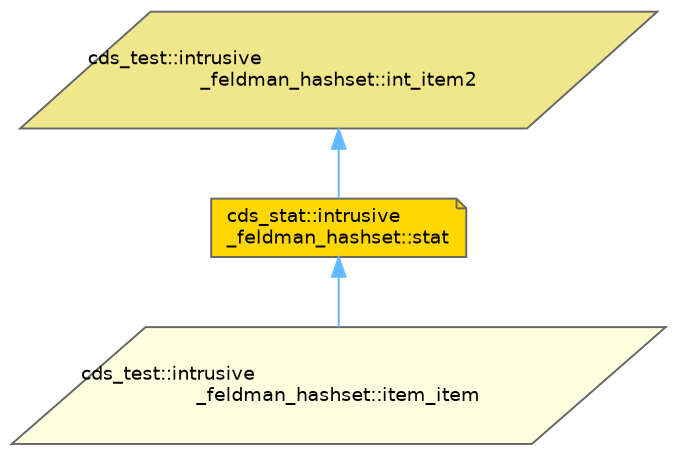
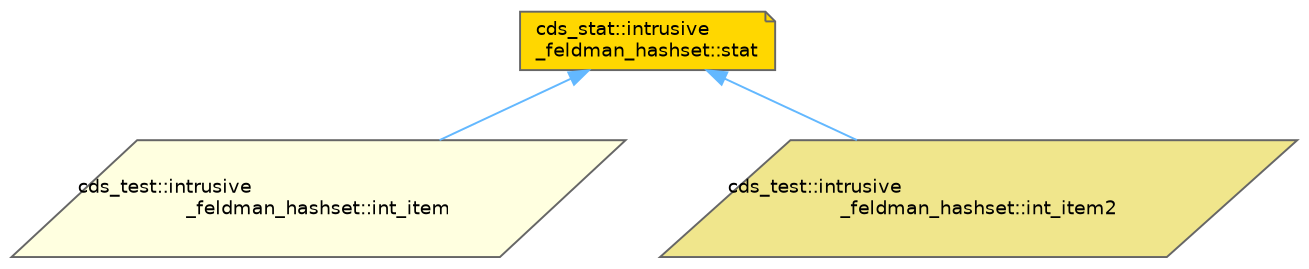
(339, 174) -> (791, 109)
(339, 386) -> (319, 199)
